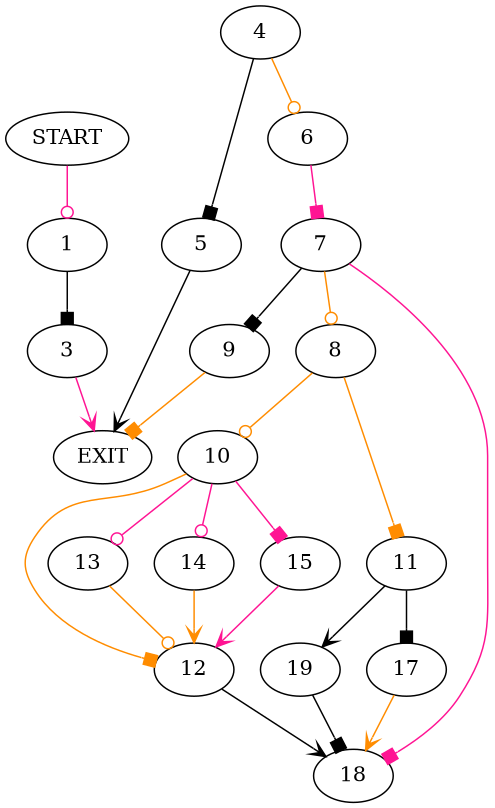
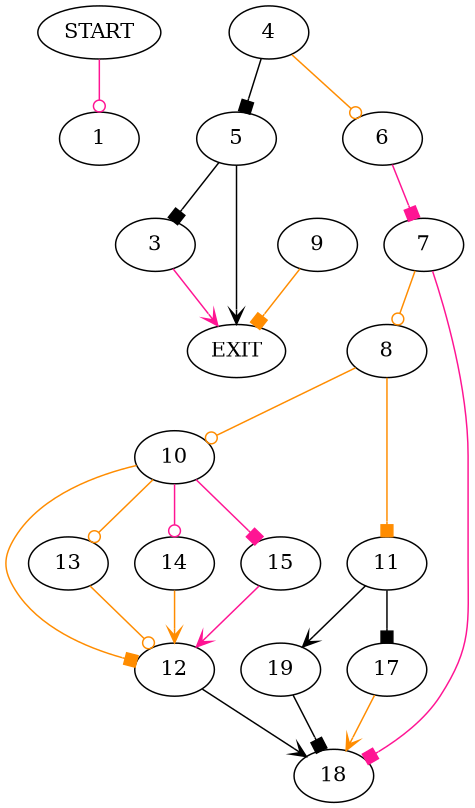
(67, 291) -> (201, 186)
(280, 292) -> none
(157, 507) -> (126, 506)
